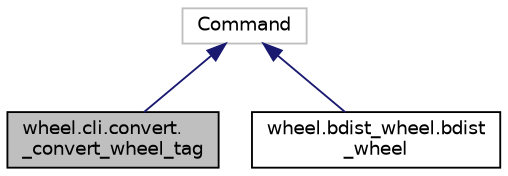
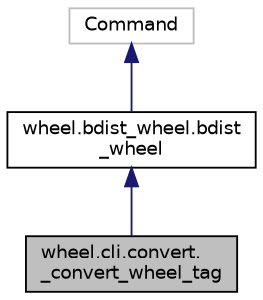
(178, 84) -> (132, 212)
